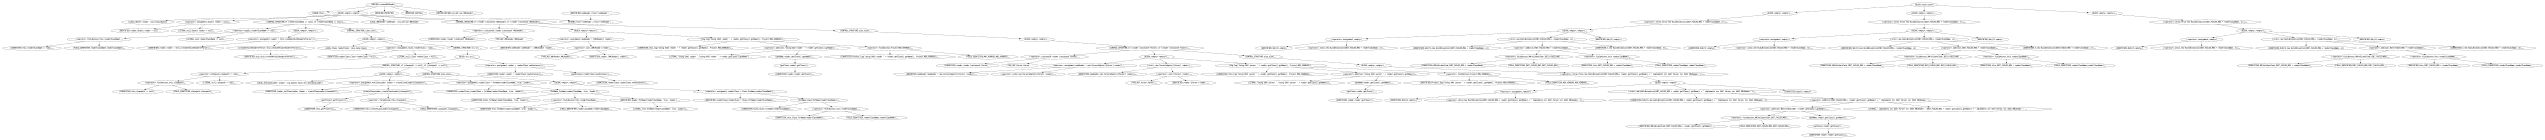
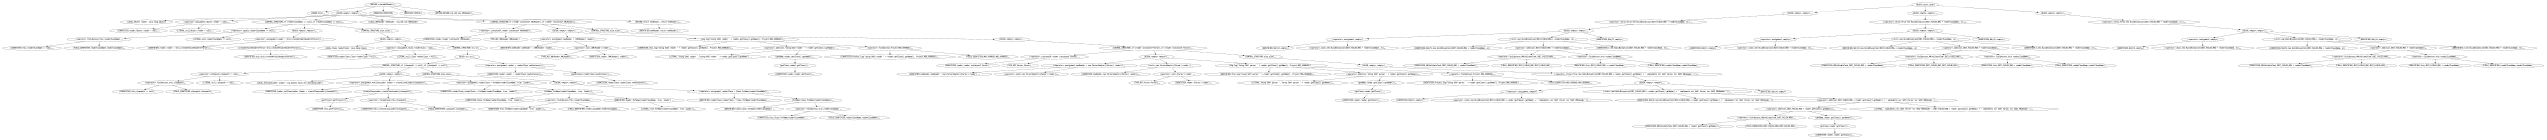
(591, 17) -> (659, 26)
